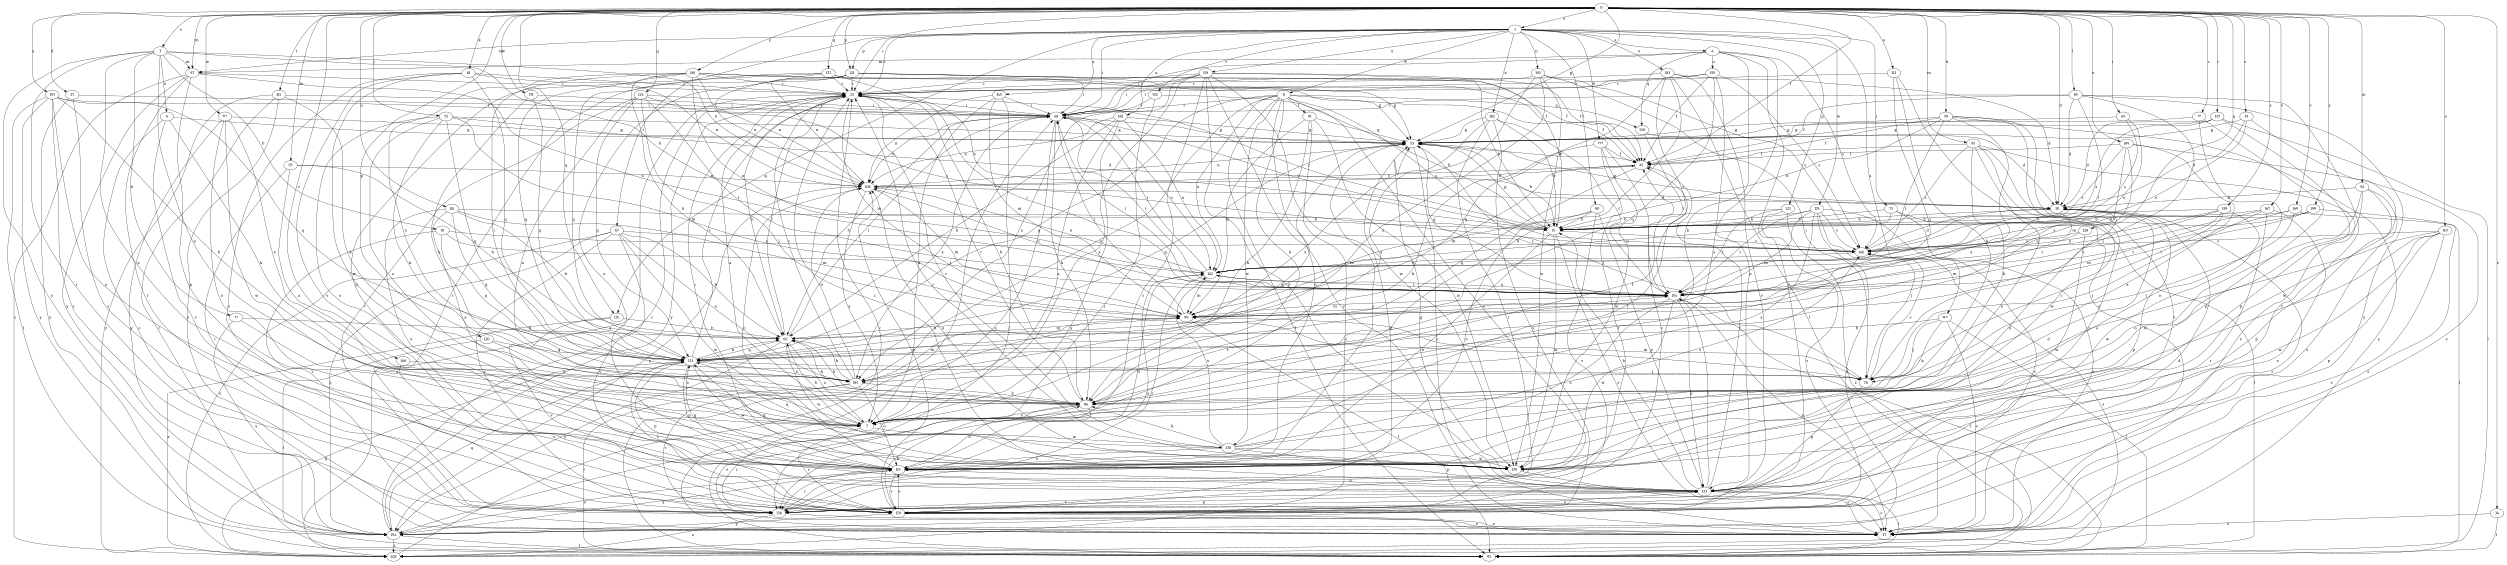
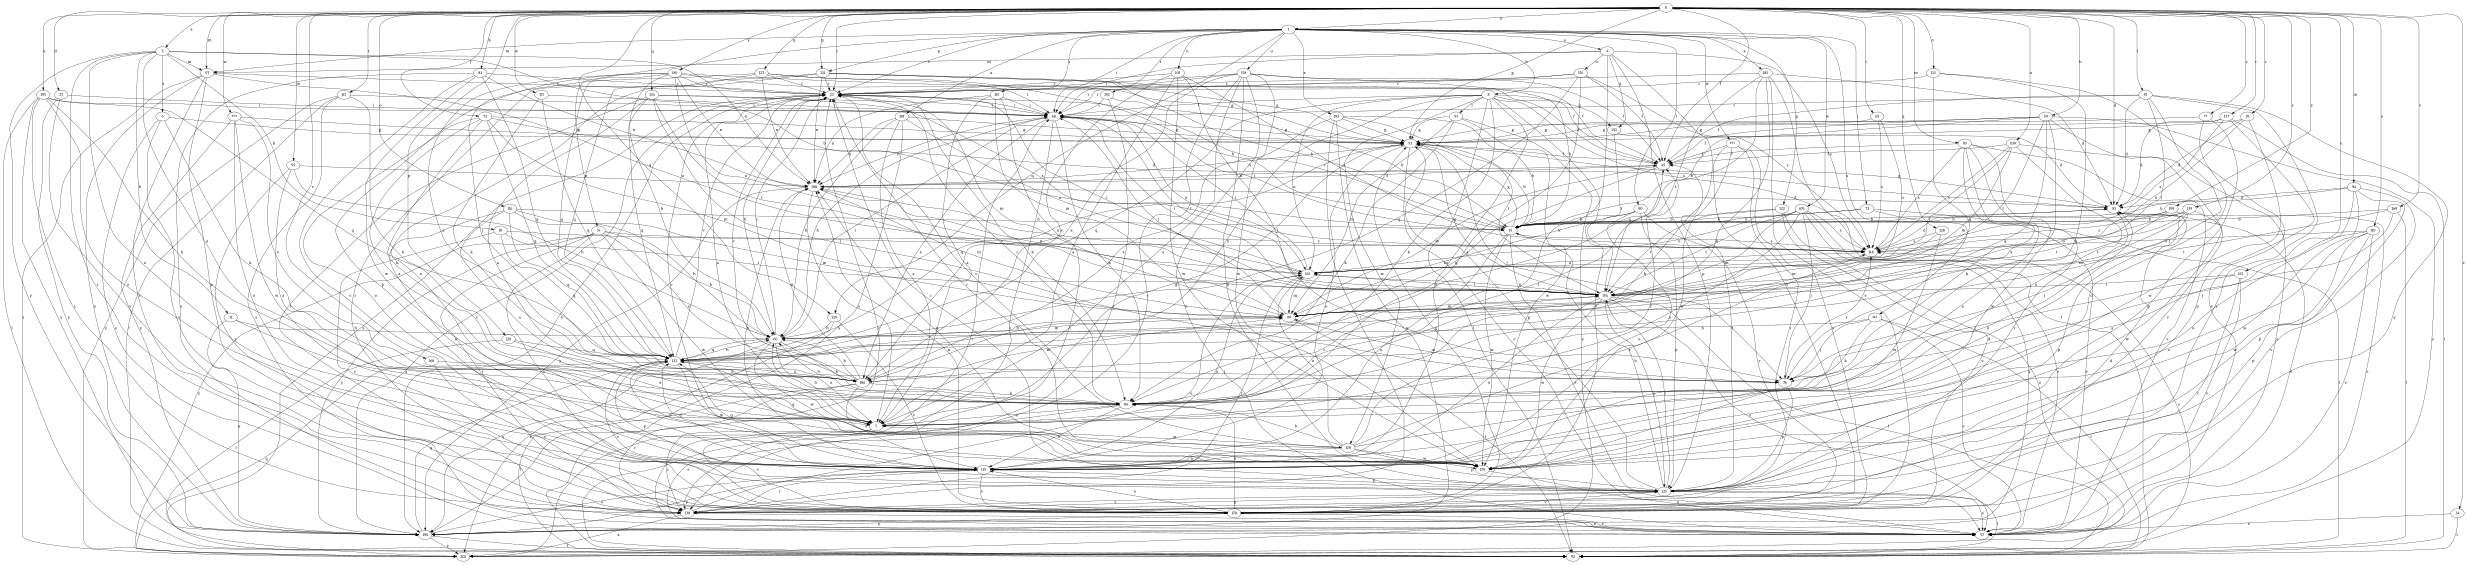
(1817, 209) -> (1802, 209)
(1912, 222) -> (2141, 209)
